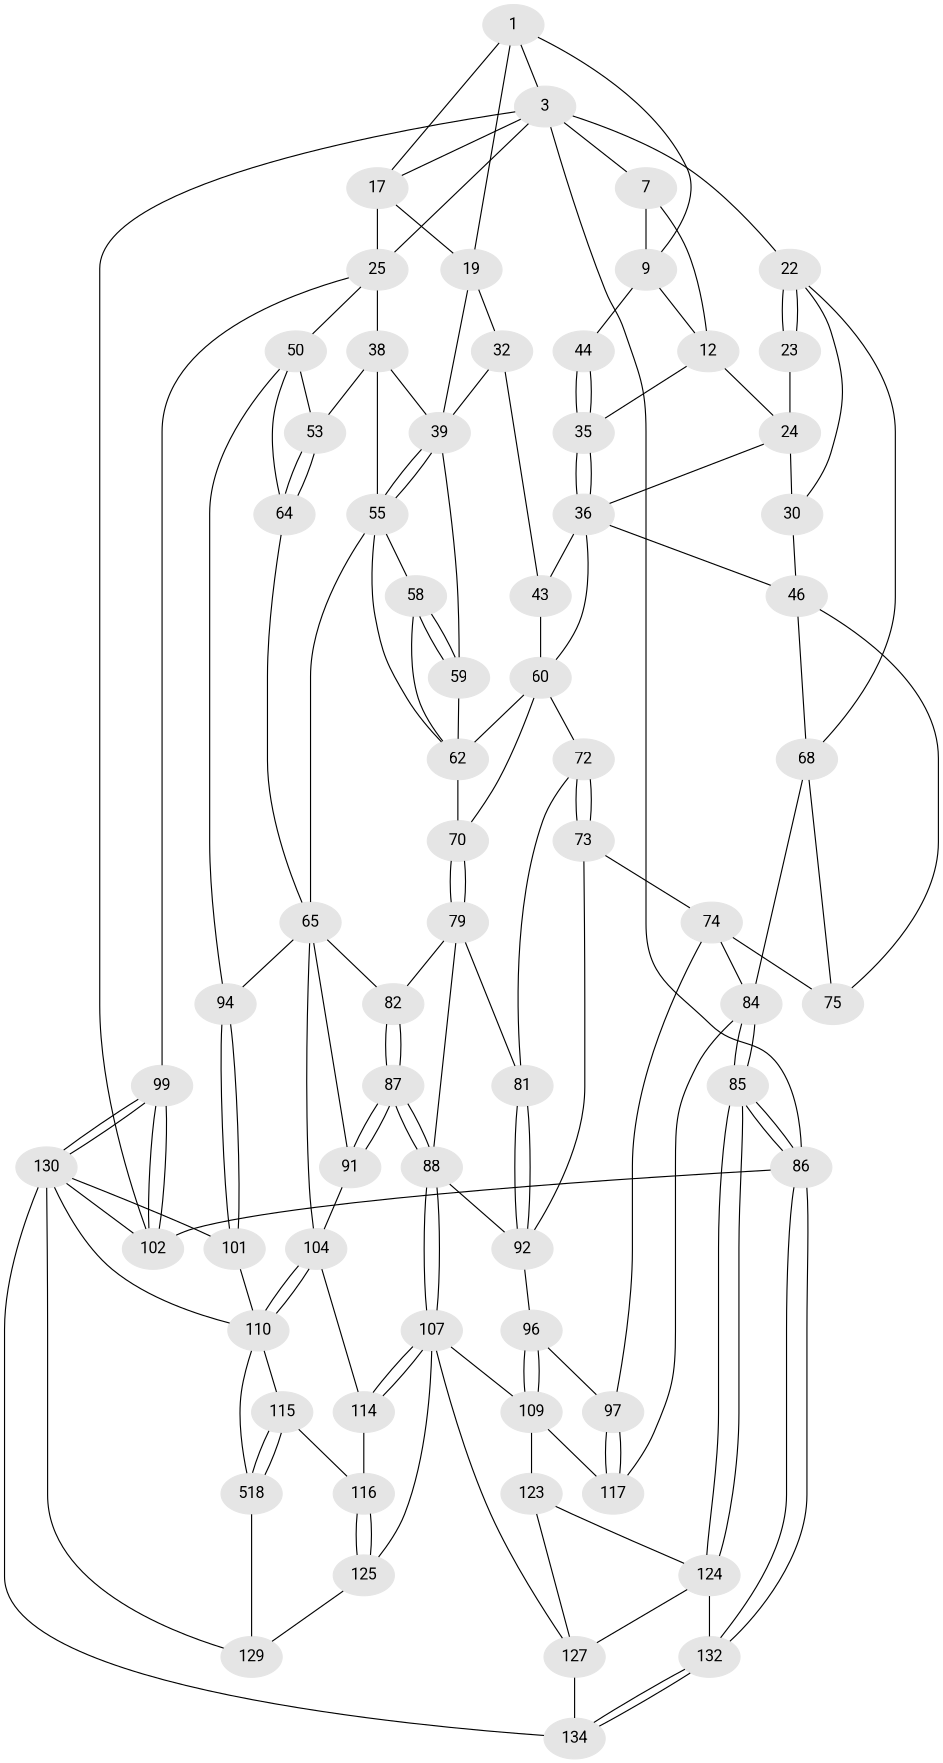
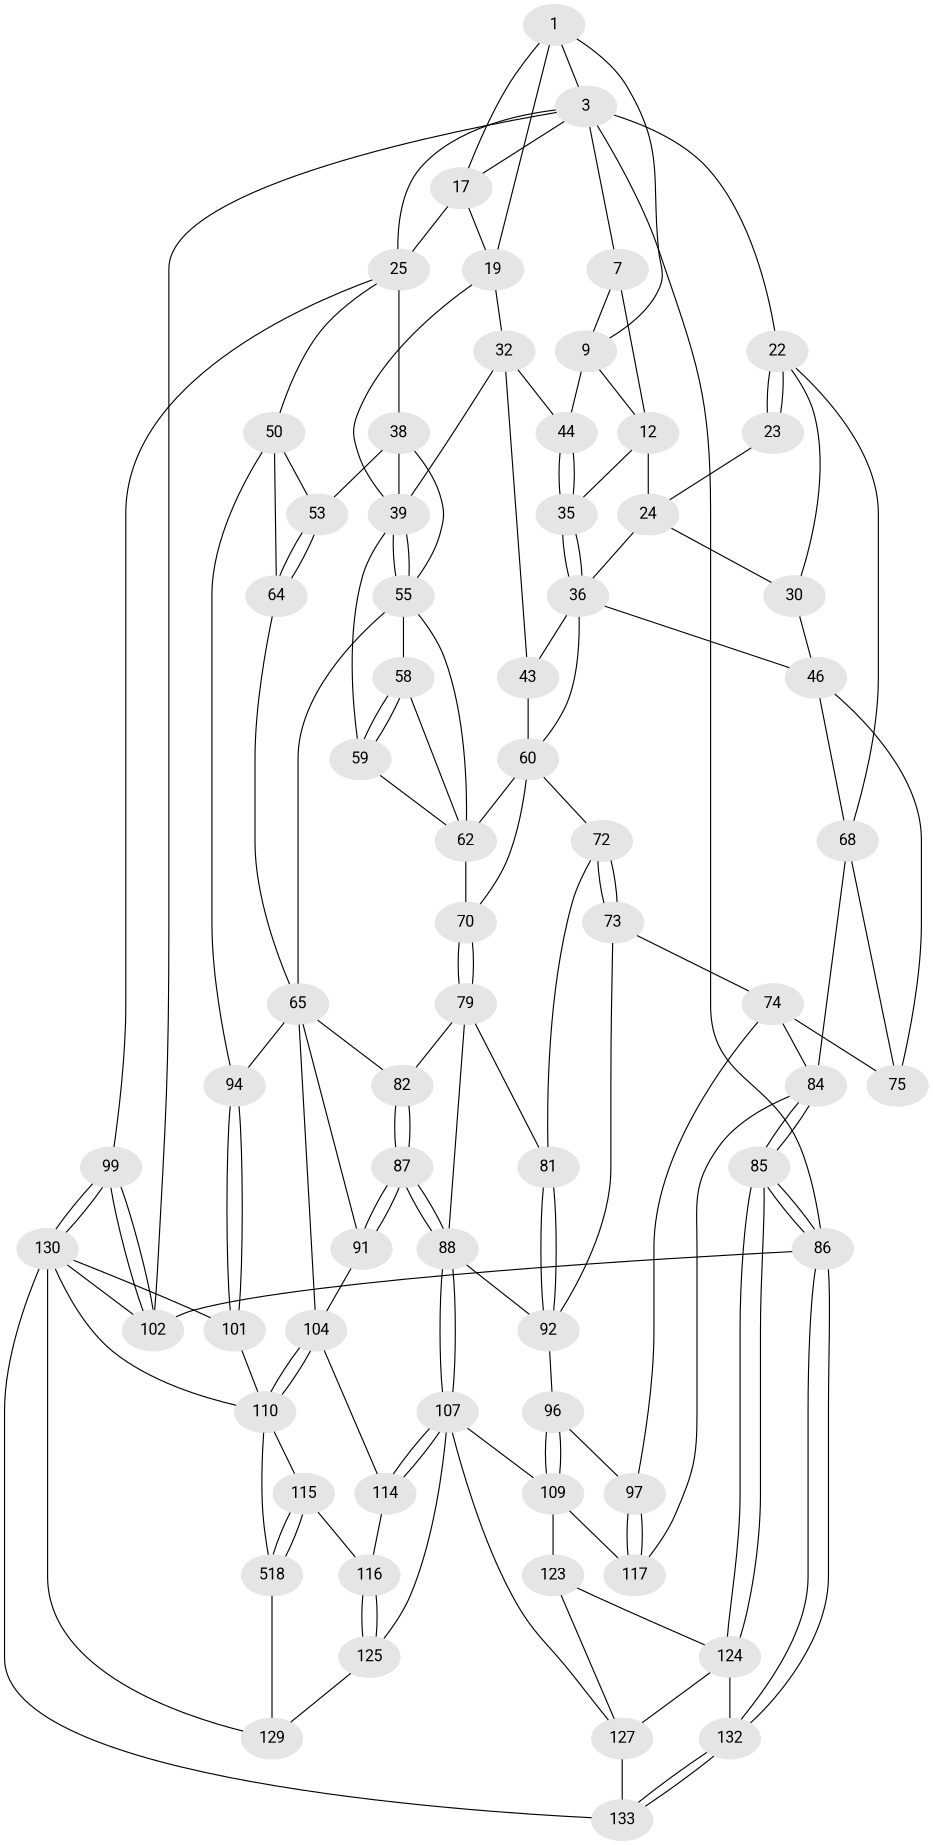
none -> (536, 392)
(575, 1739) -> (622, 1820)
